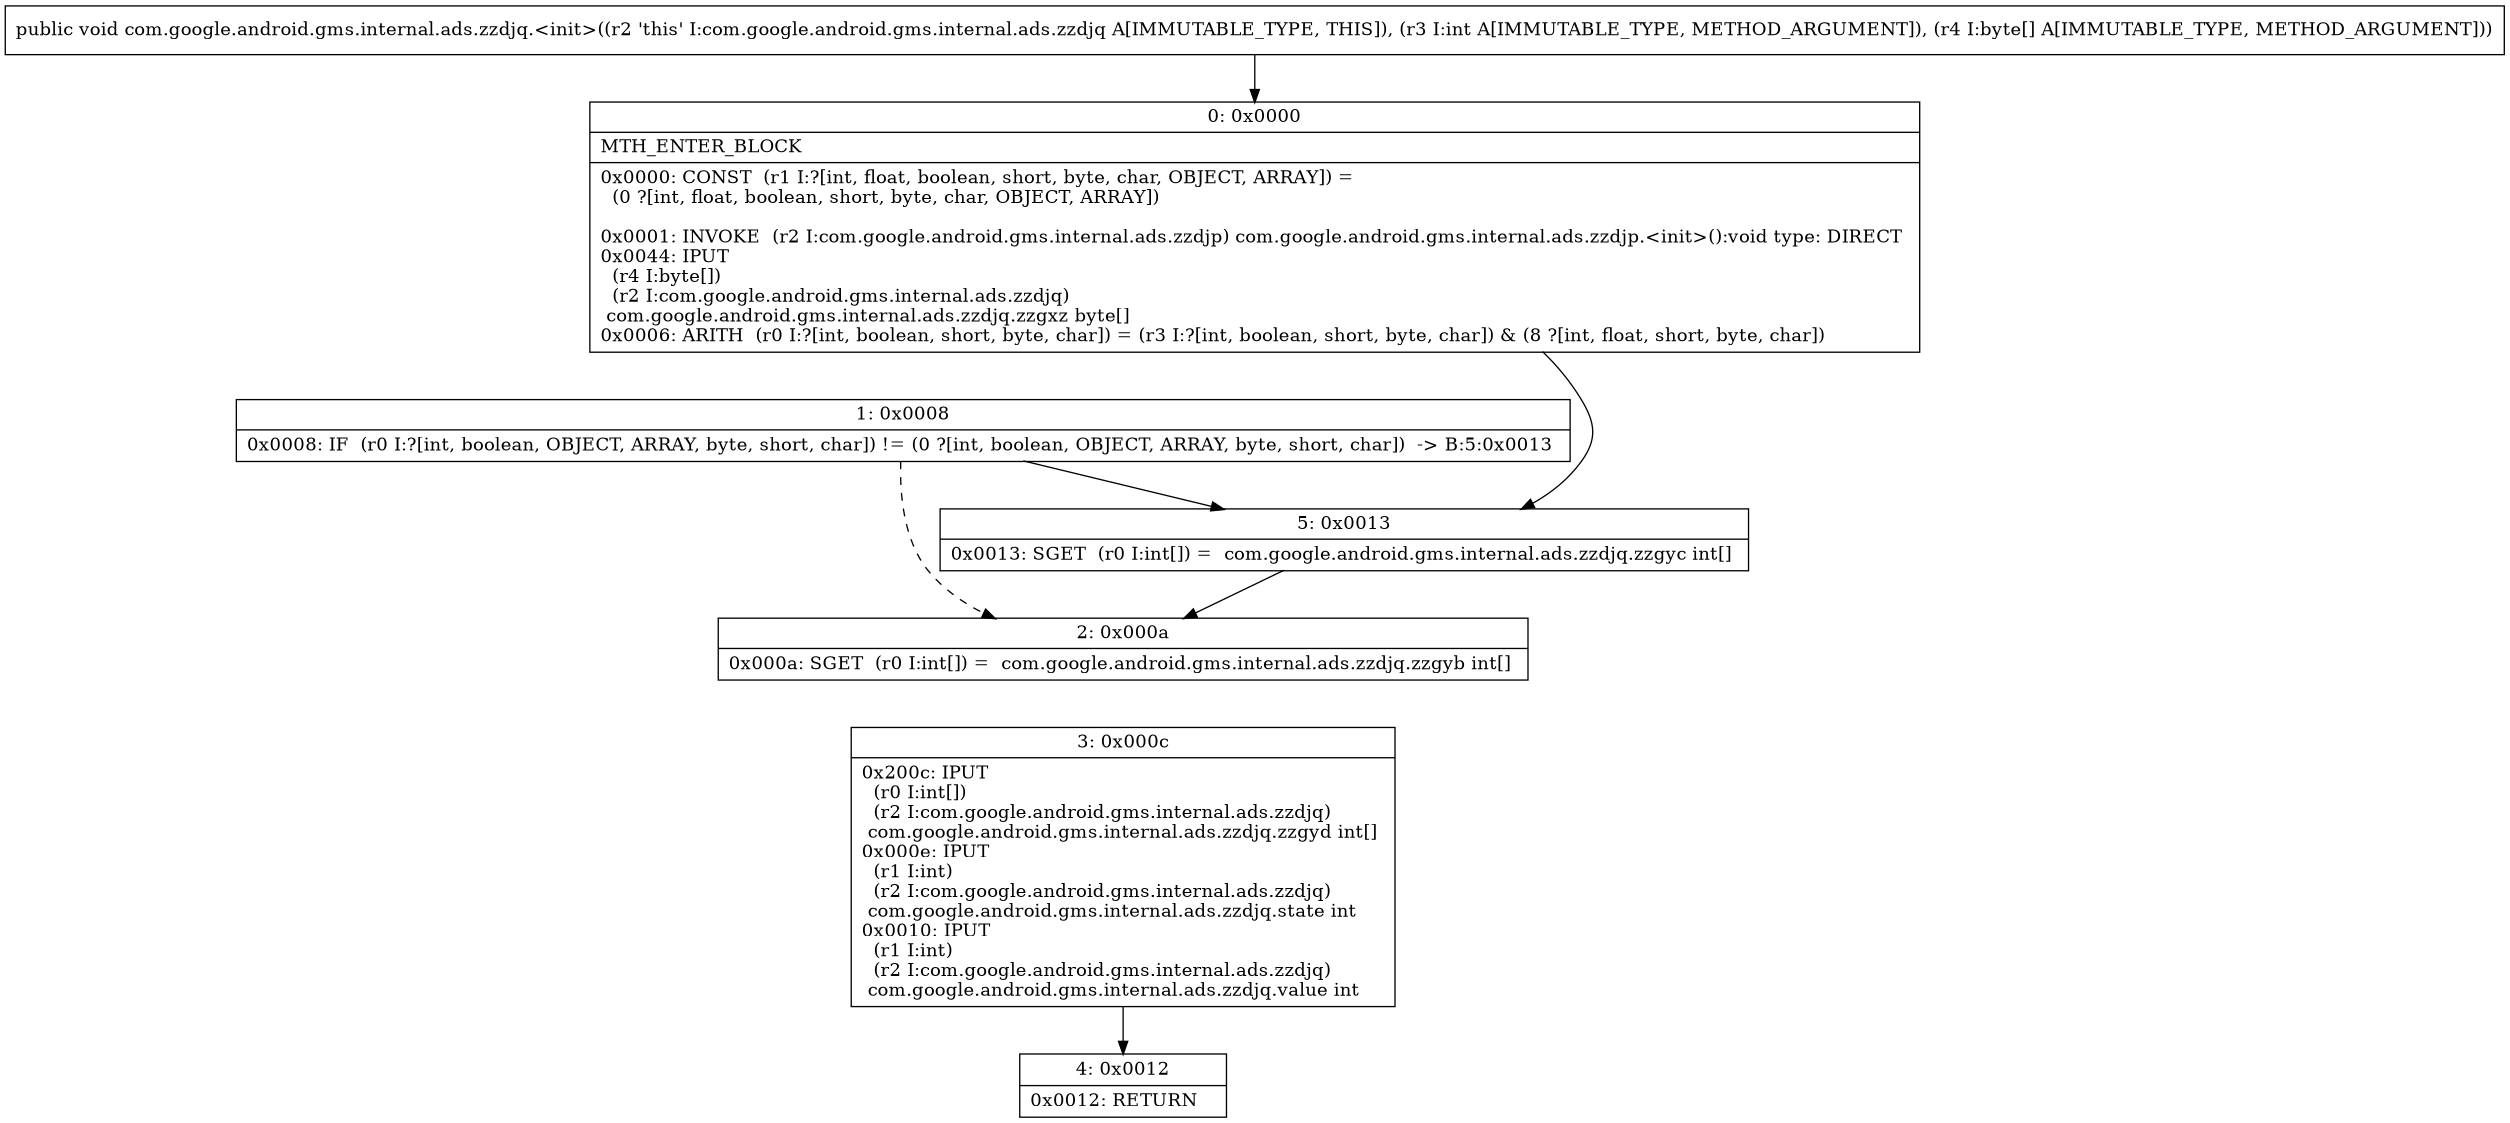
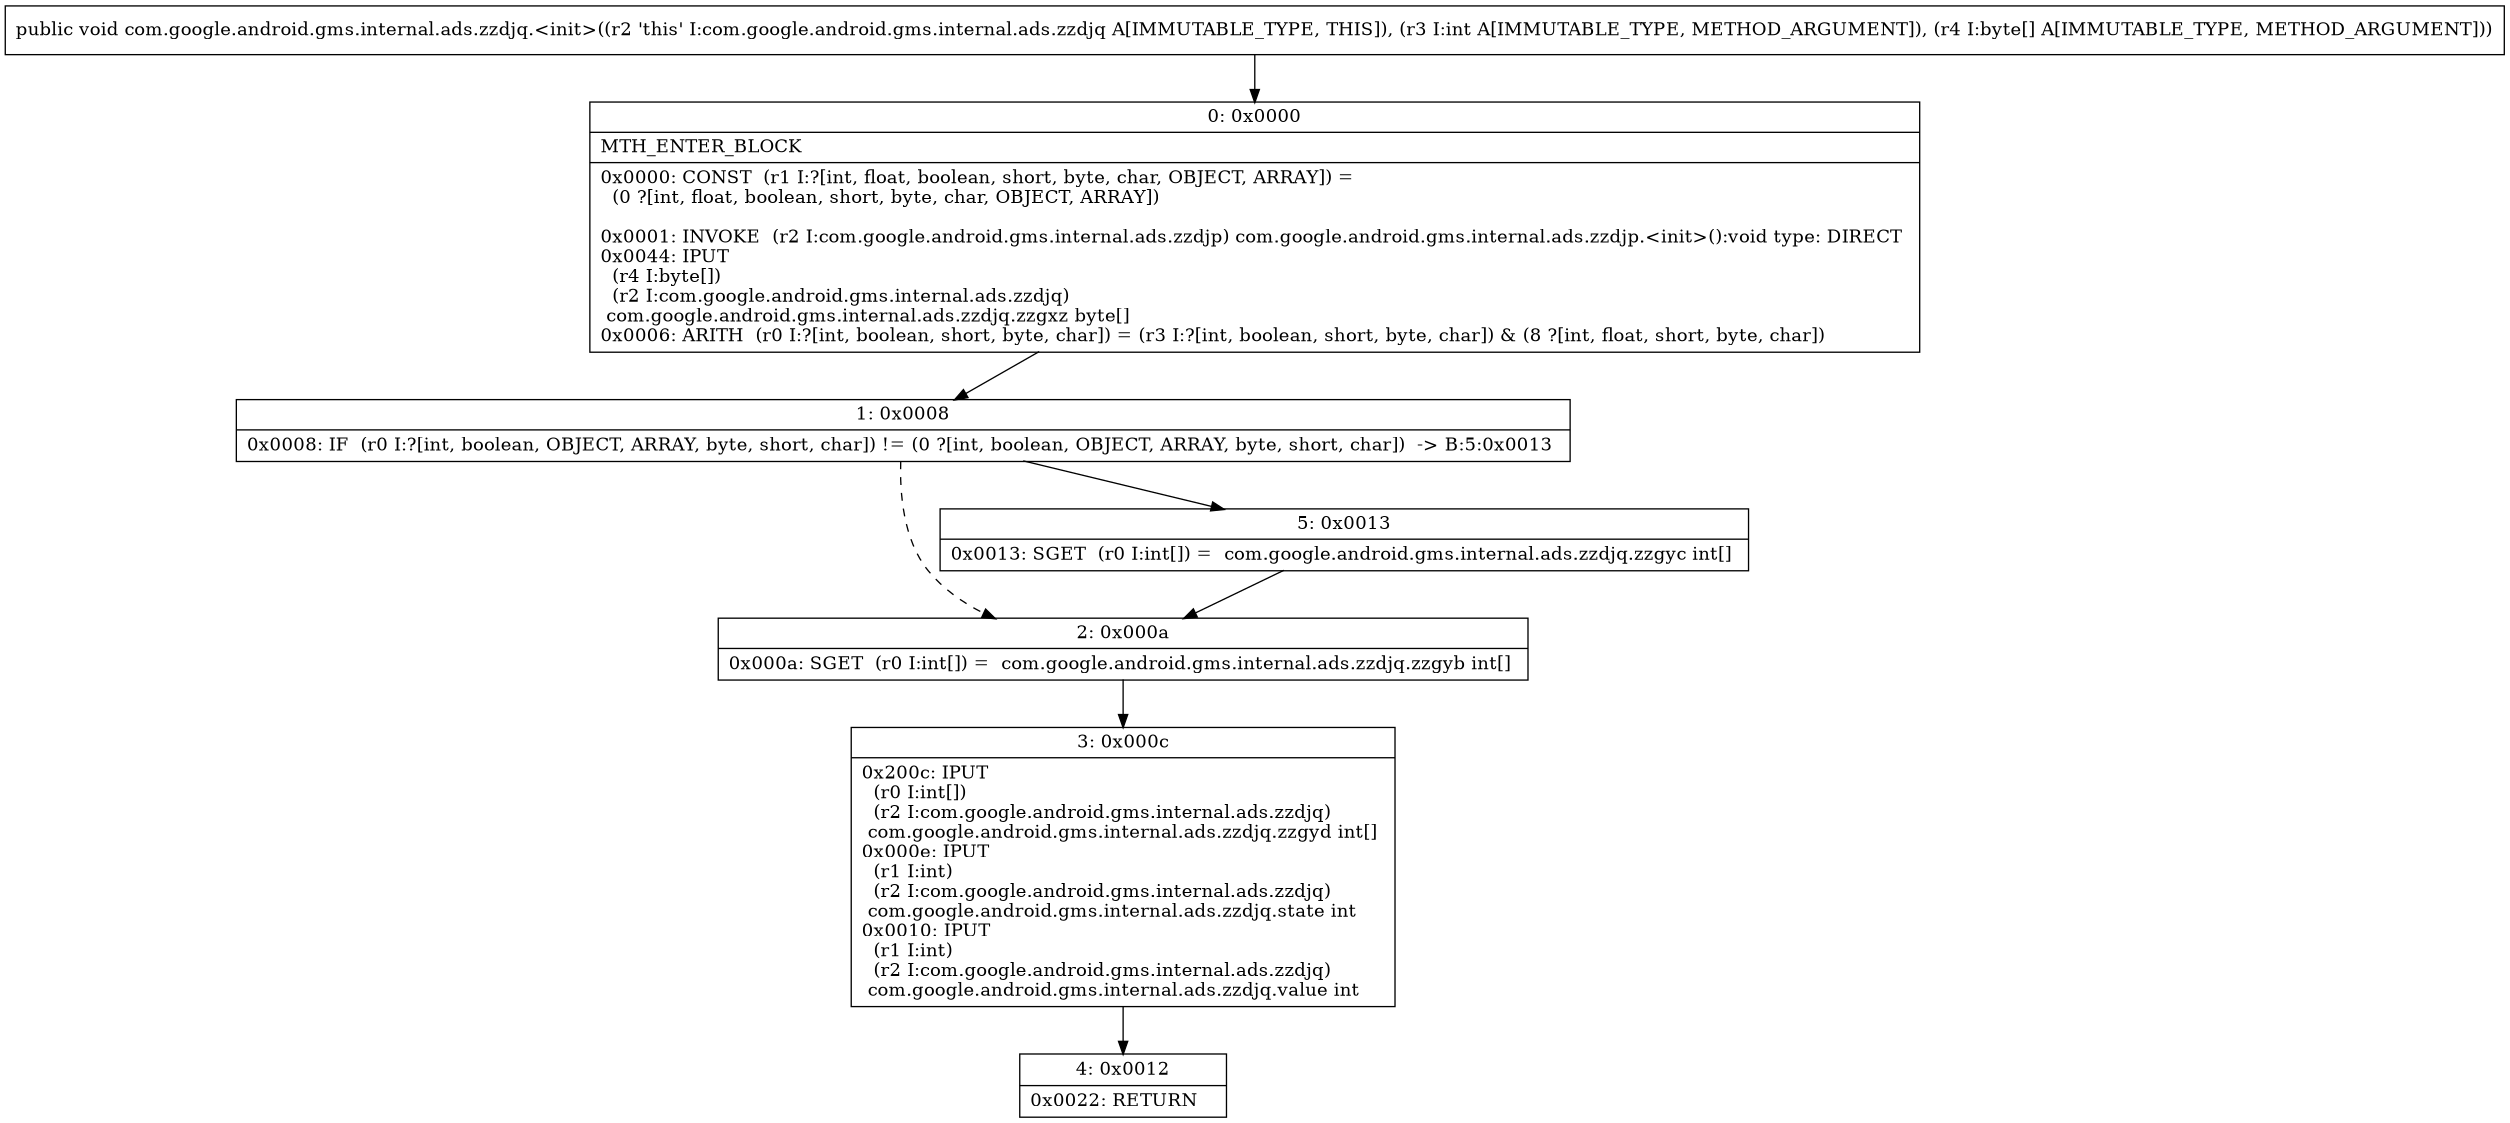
(1593, 432) -> (1002, 373)
none -> (1123, 697)
(1123, 1101) -> (1123, 1101)
